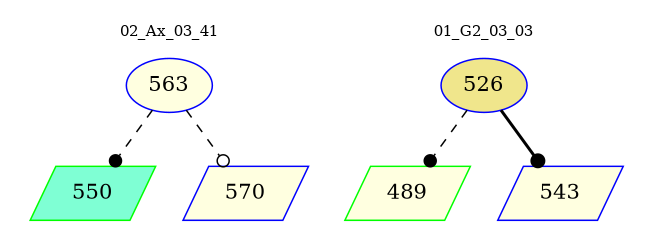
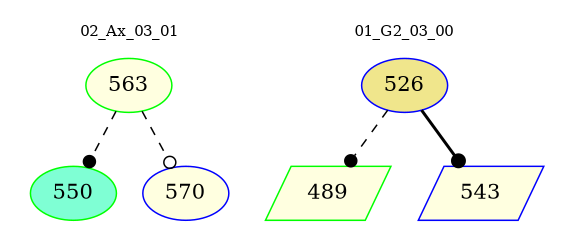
(169, 32) -> (130, 32)
(484, 32) -> (405, 32)
(169, 85) -> (129, 85)
(93, 193) -> (73, 193)
(246, 193) -> (186, 193)
